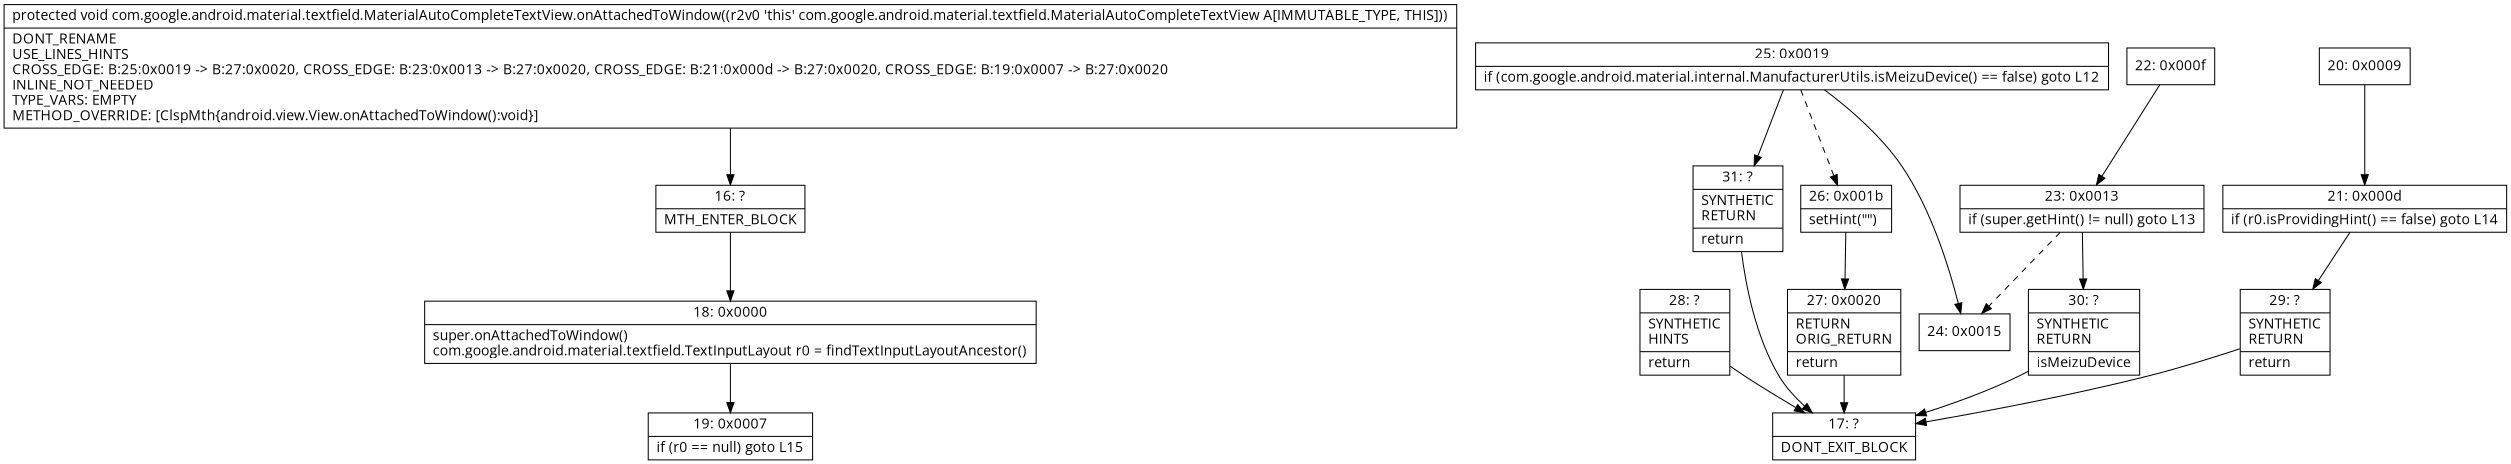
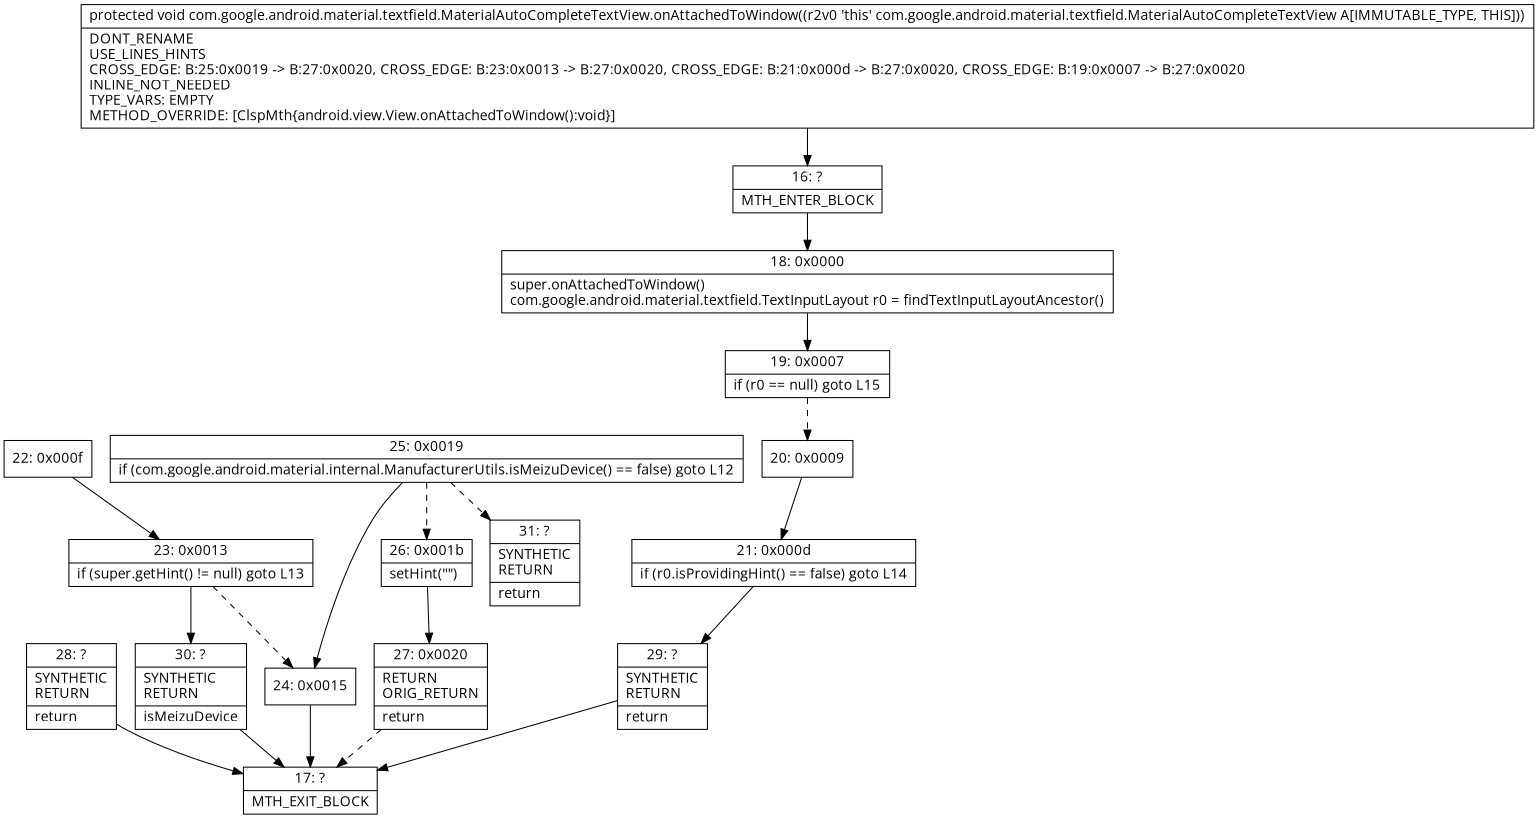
(1771, 123) -> (467, 498)
(1760, 335) -> (310, 731)
(1669, 339) -> (63, 694)
(1844, 389) -> (363, 745)
none -> (807, 414)
(1844, 448) -> (310, 802)
